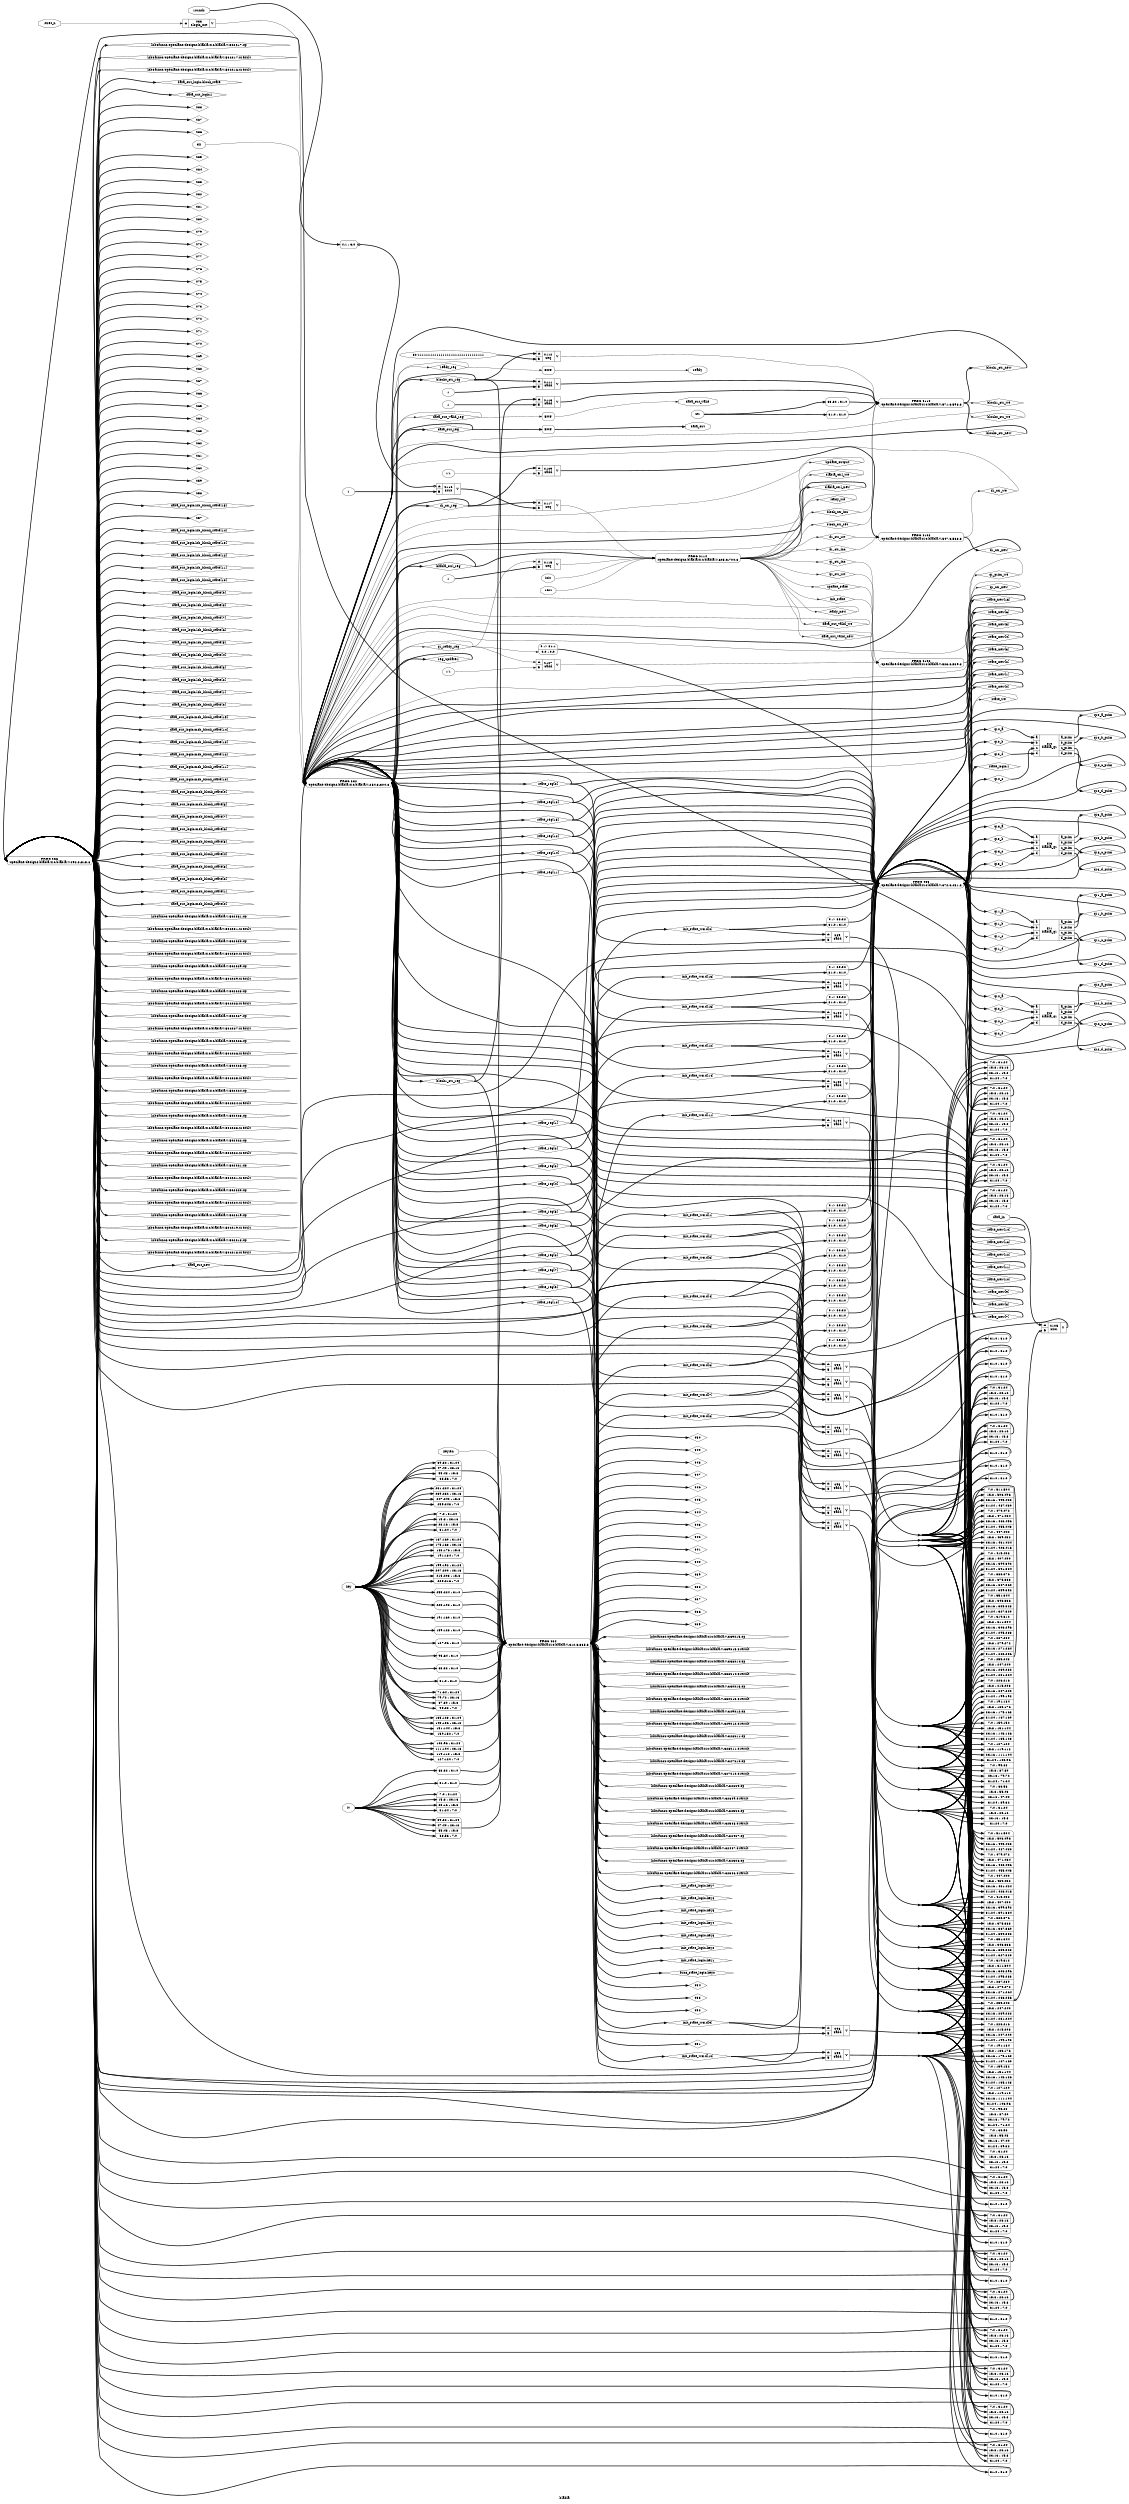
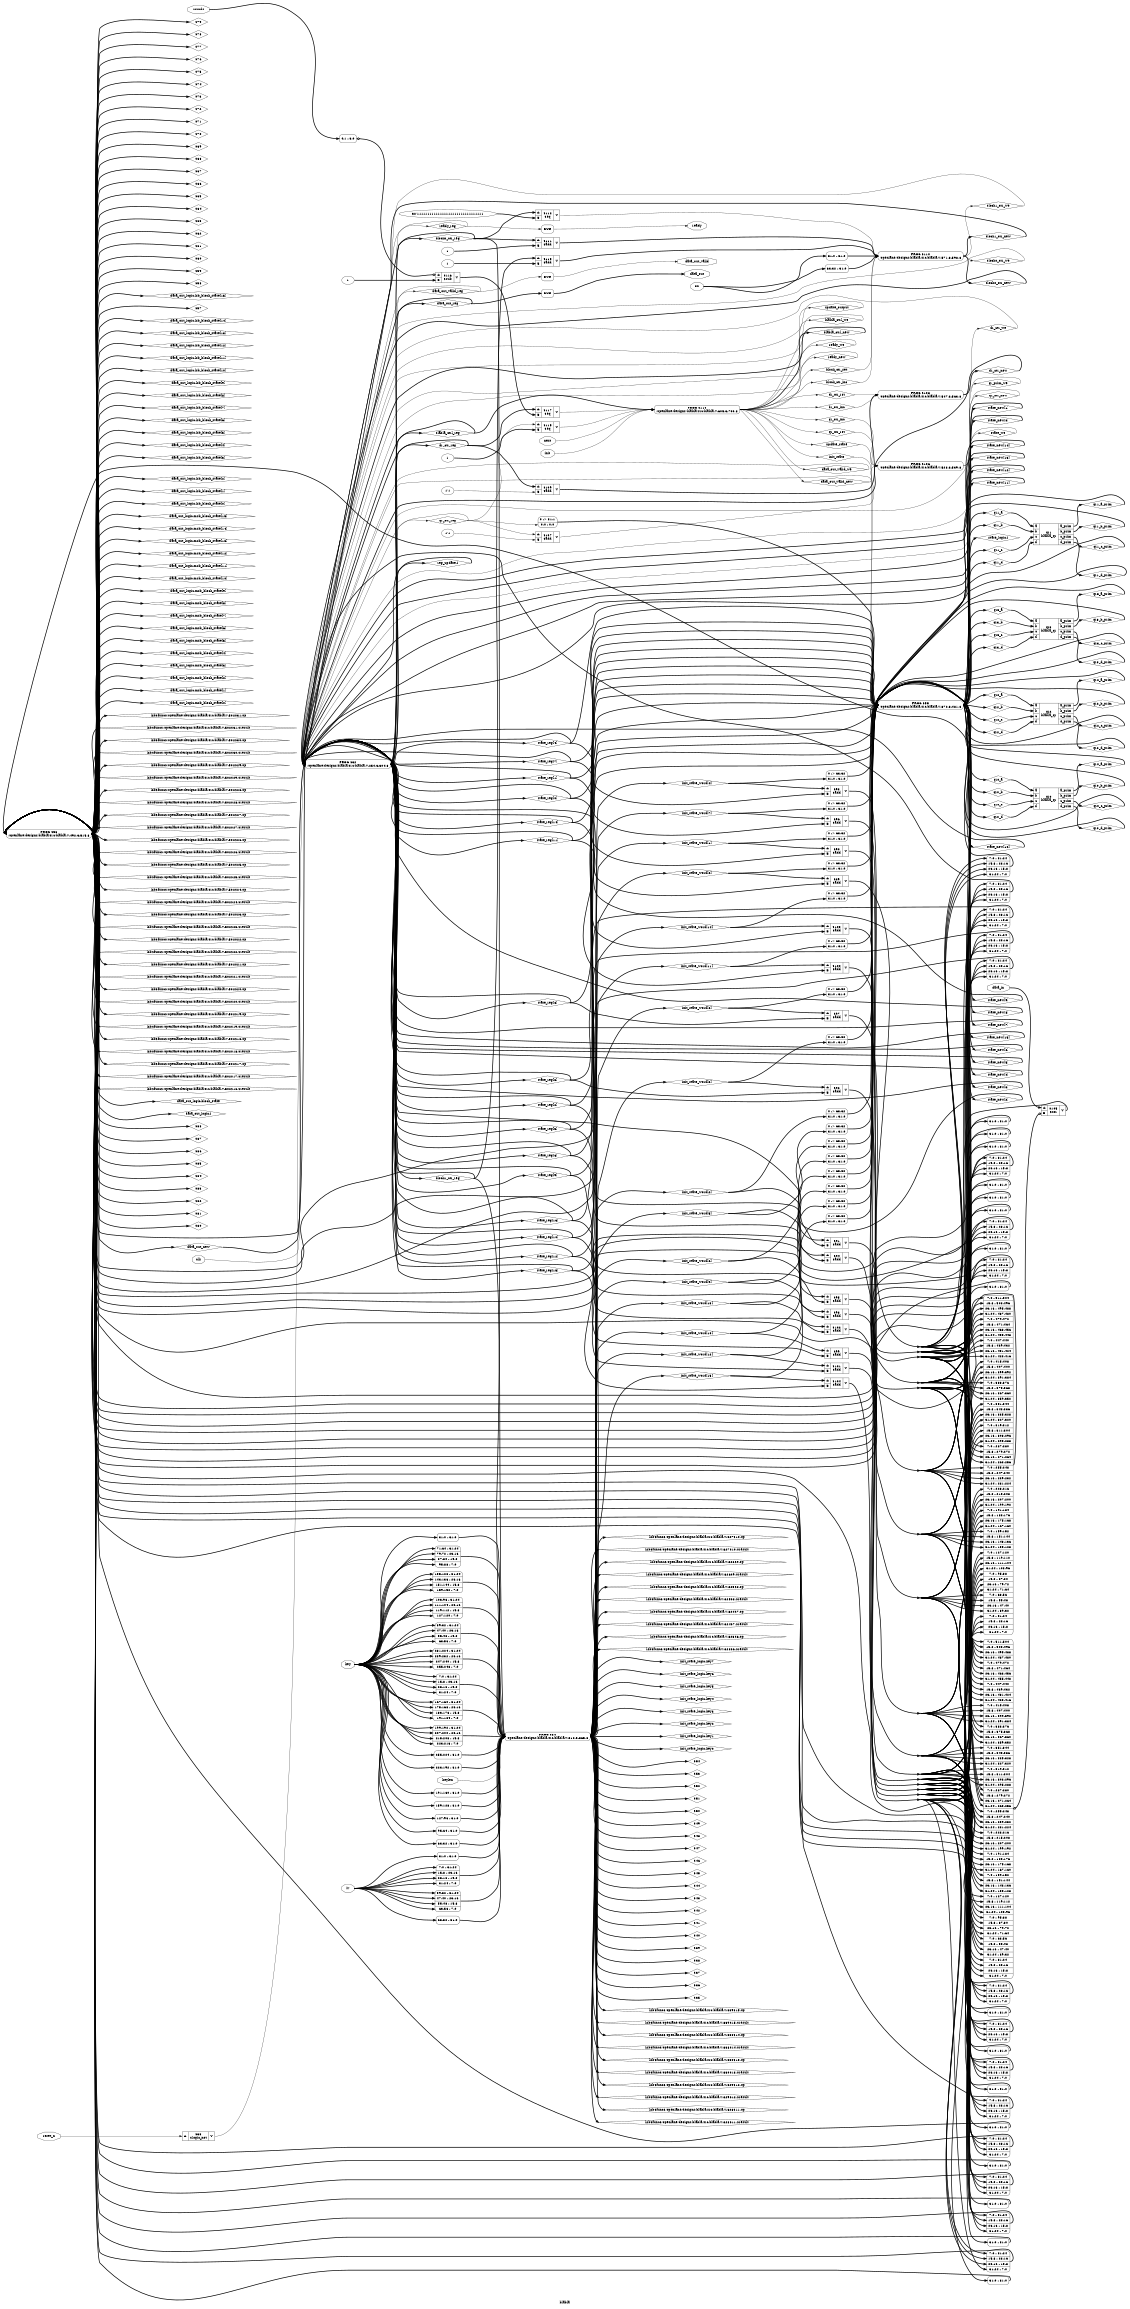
none -> (432, 182)
(448, 647) -> (448, 521)
(698, 1973) -> (697, 1749)
